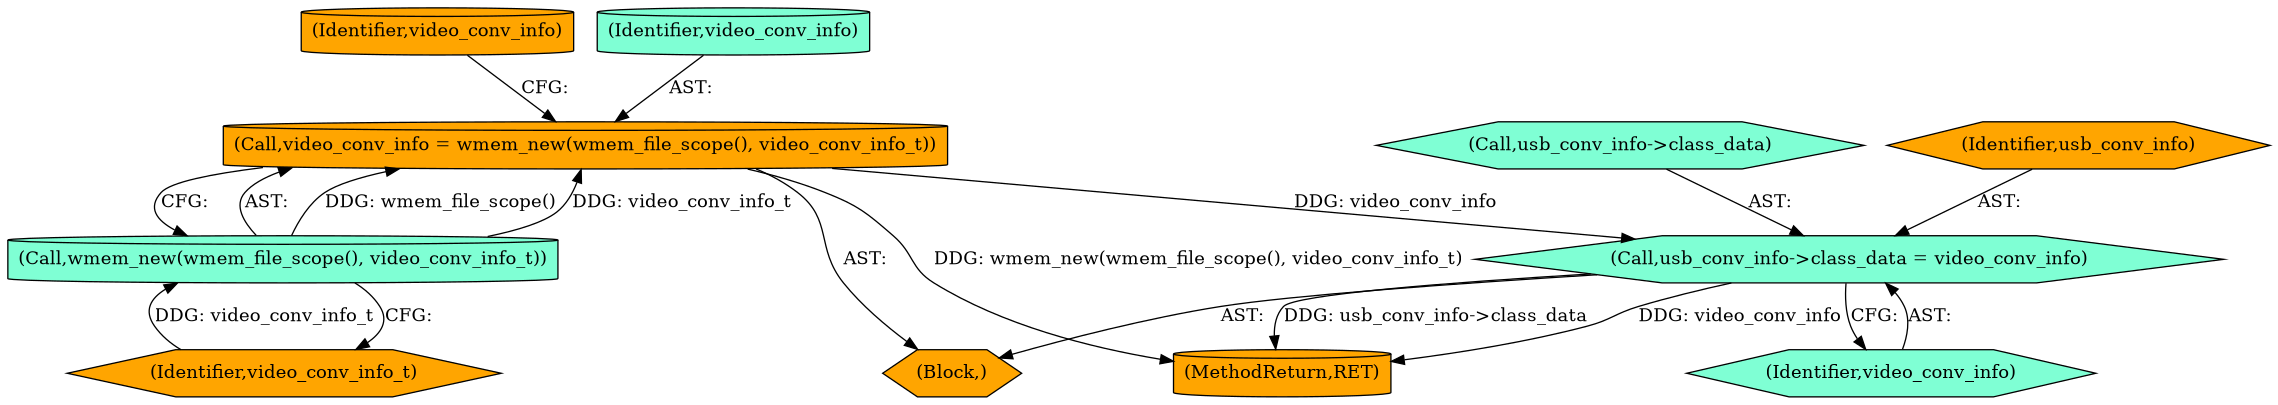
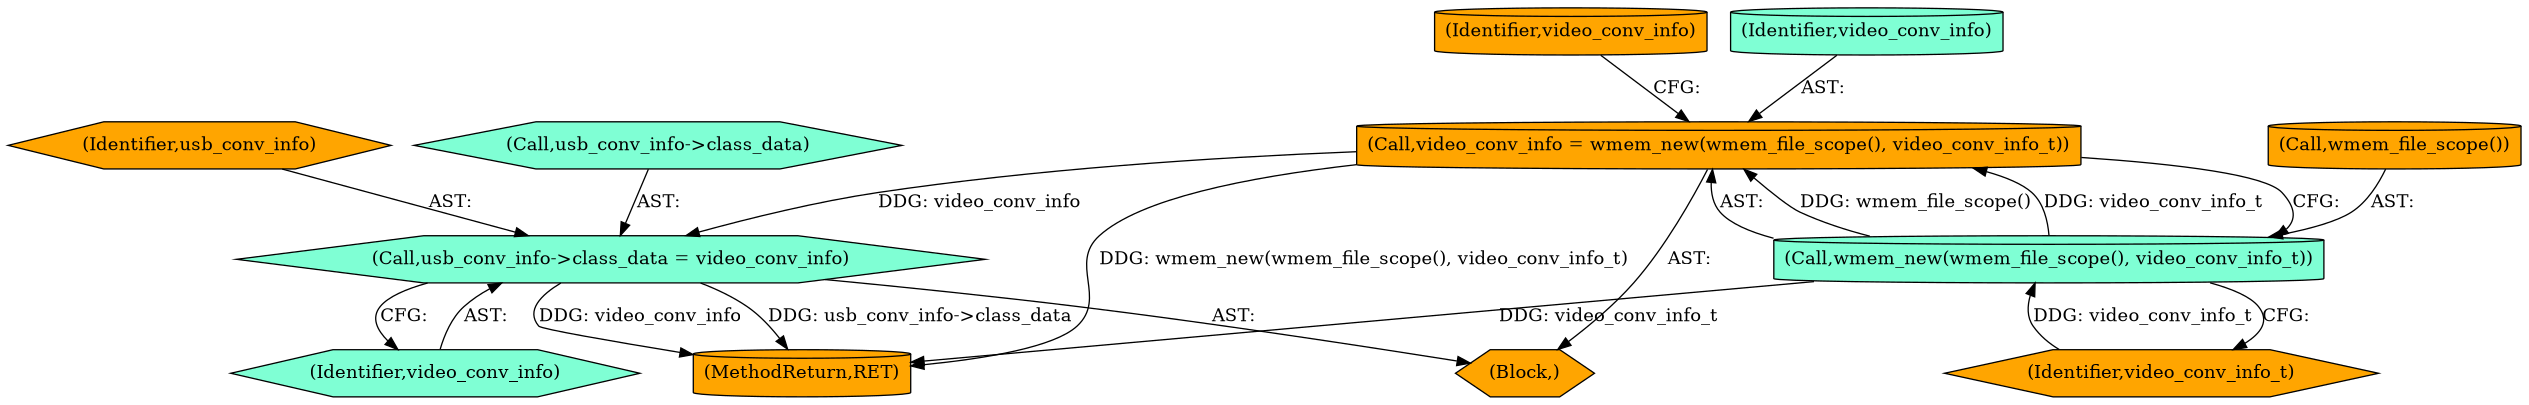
none -> (2395, 145)
none -> (1369, 321)
